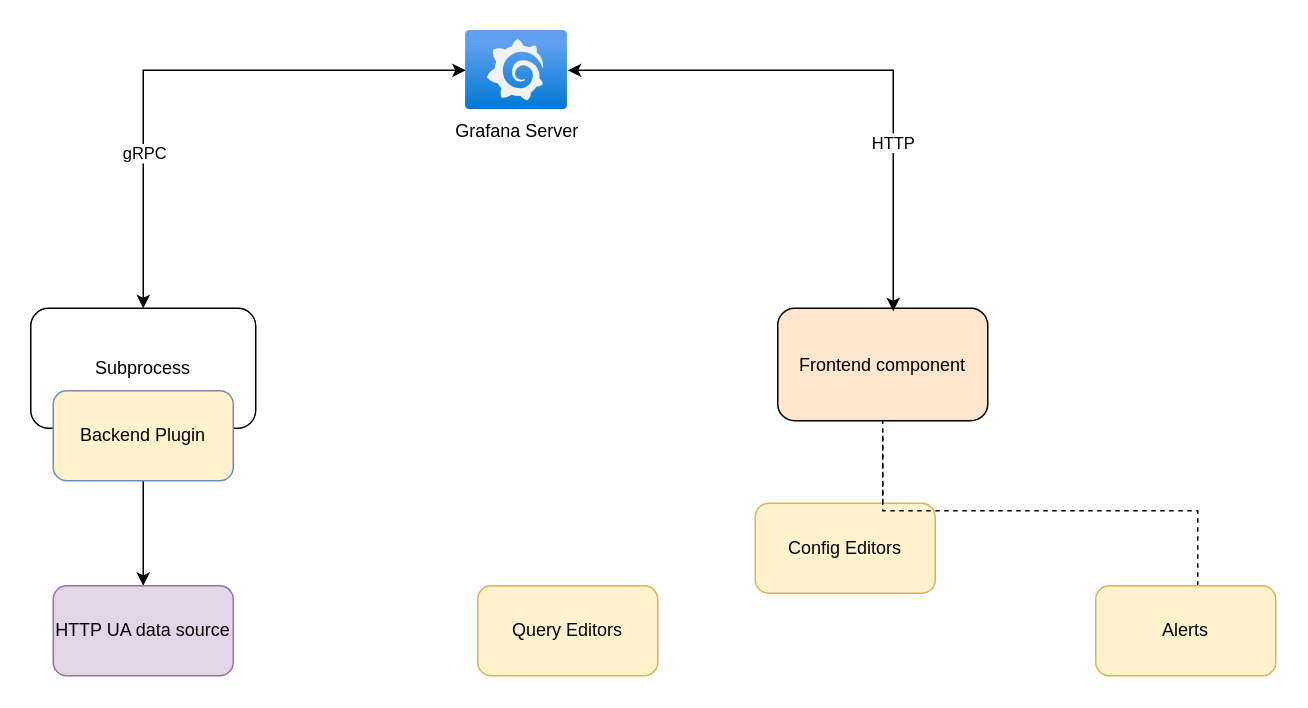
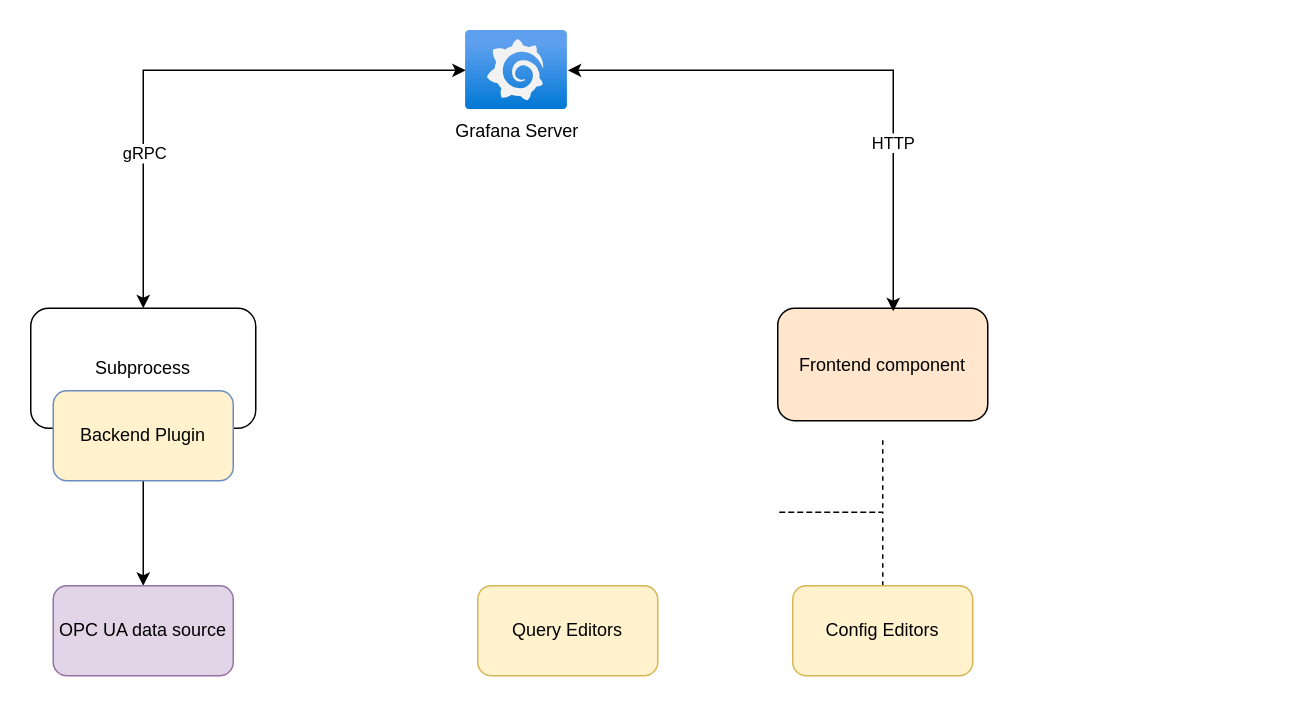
(1079, 511) -> none
(845, 548) -> (883, 631)
(143, 631) -> (143, 631)
(1186, 631) -> none
